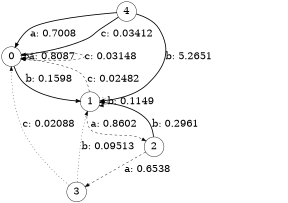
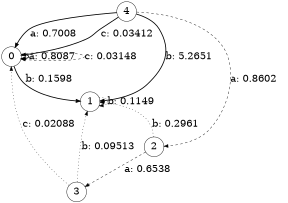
(64, 66) -> none
(136, 111) -> (136, 111)
(107, 135) -> (230, 65)
